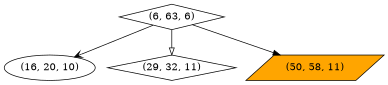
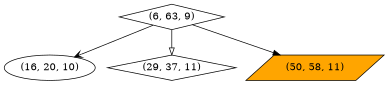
(172, 17) -> (172, 17)
(172, 68) -> (172, 68)
